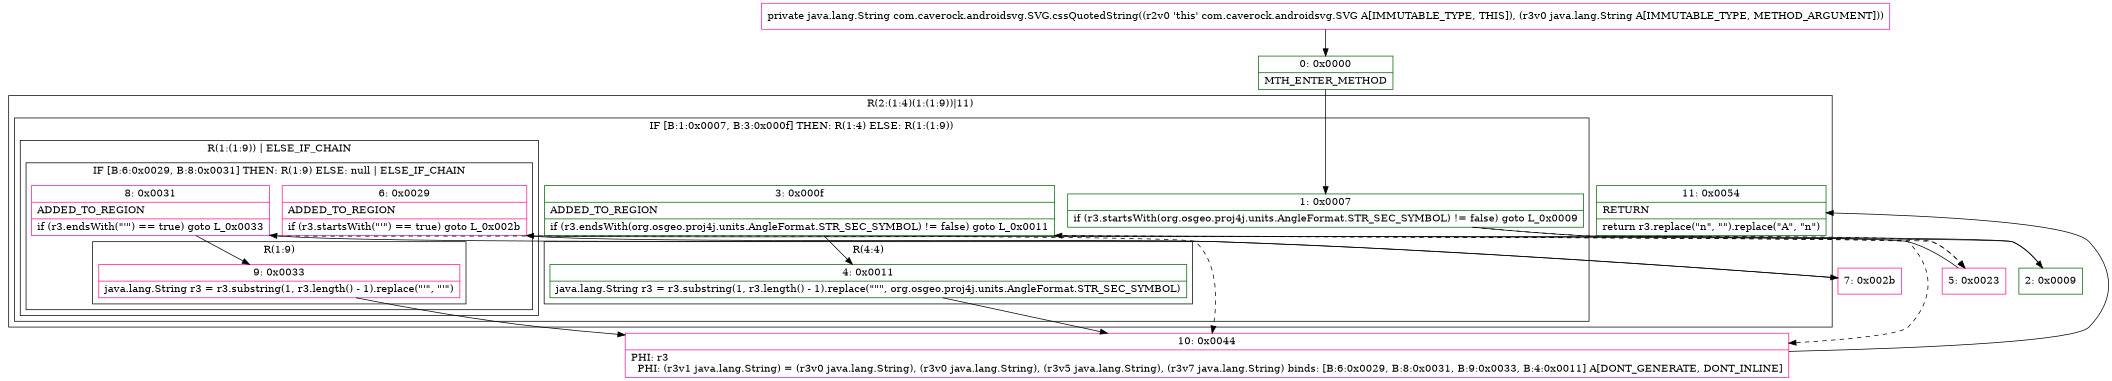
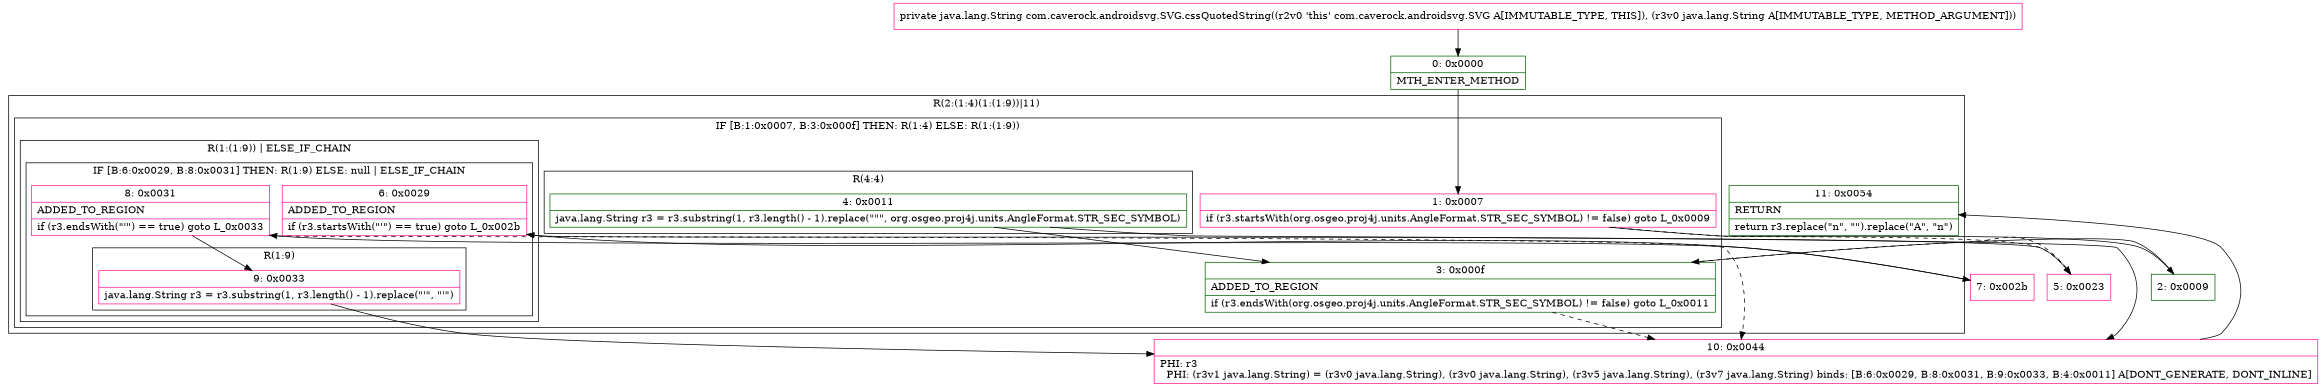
(1326, 211) -> (1458, 211)
(836, 247) -> (1155, 248)
